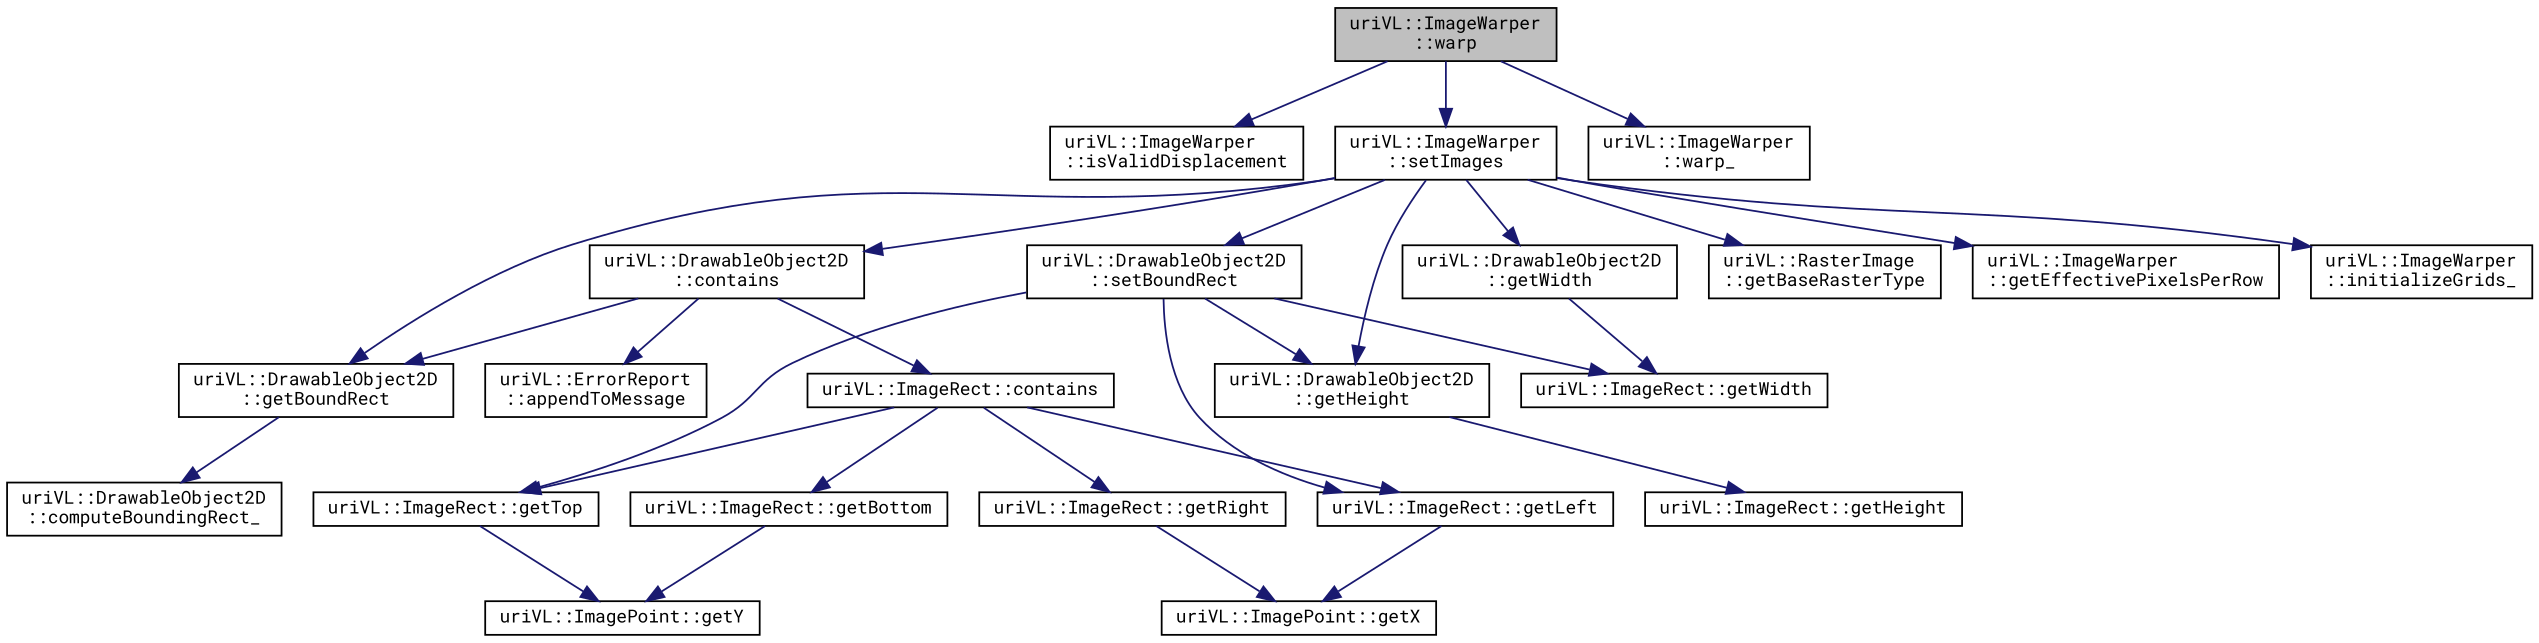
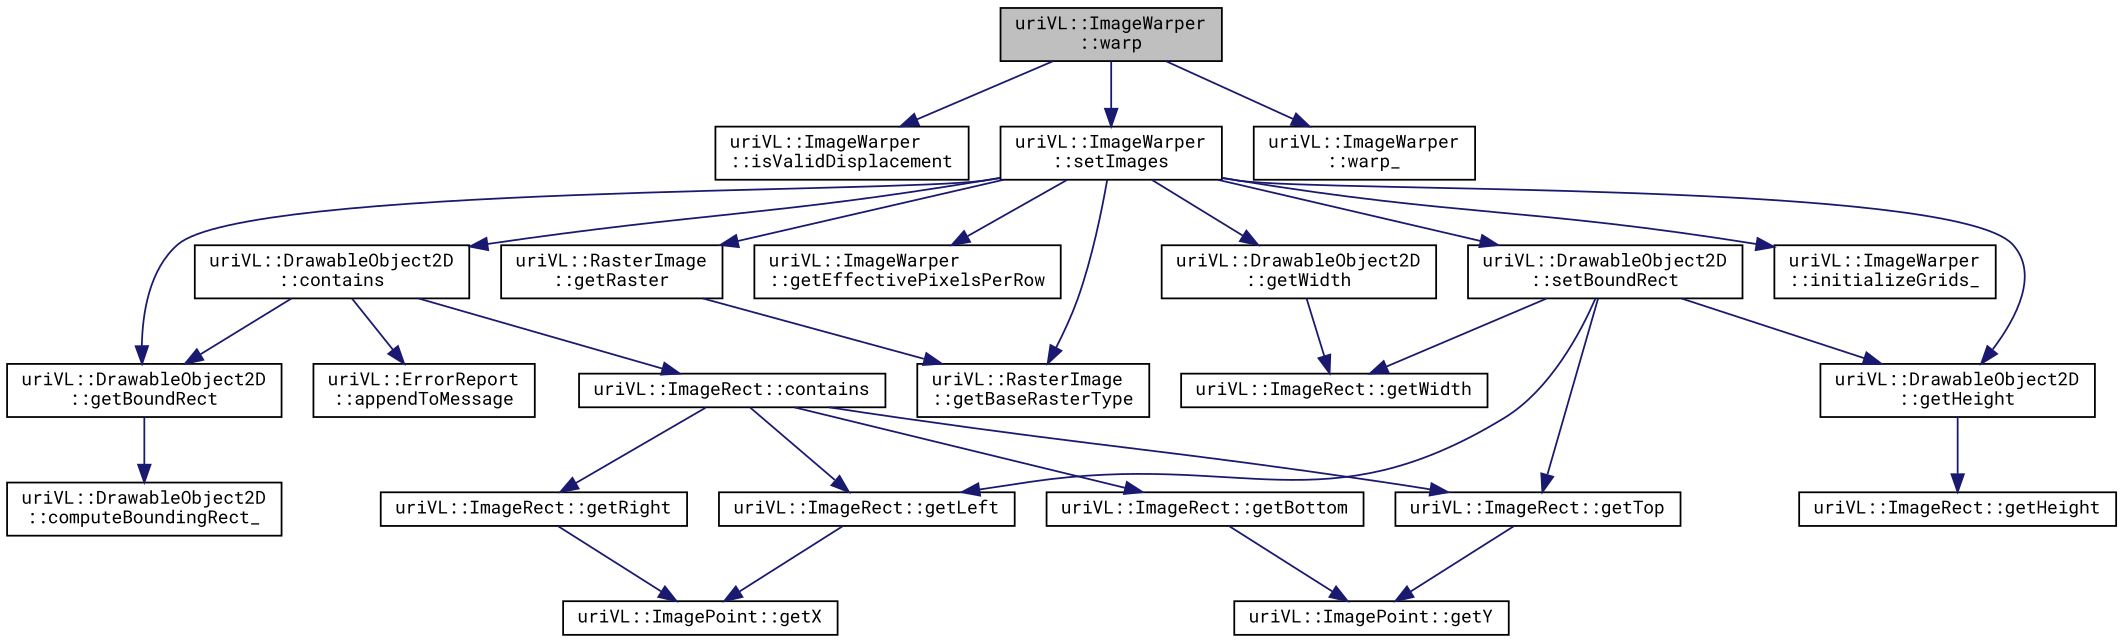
none -> (612, 272)
